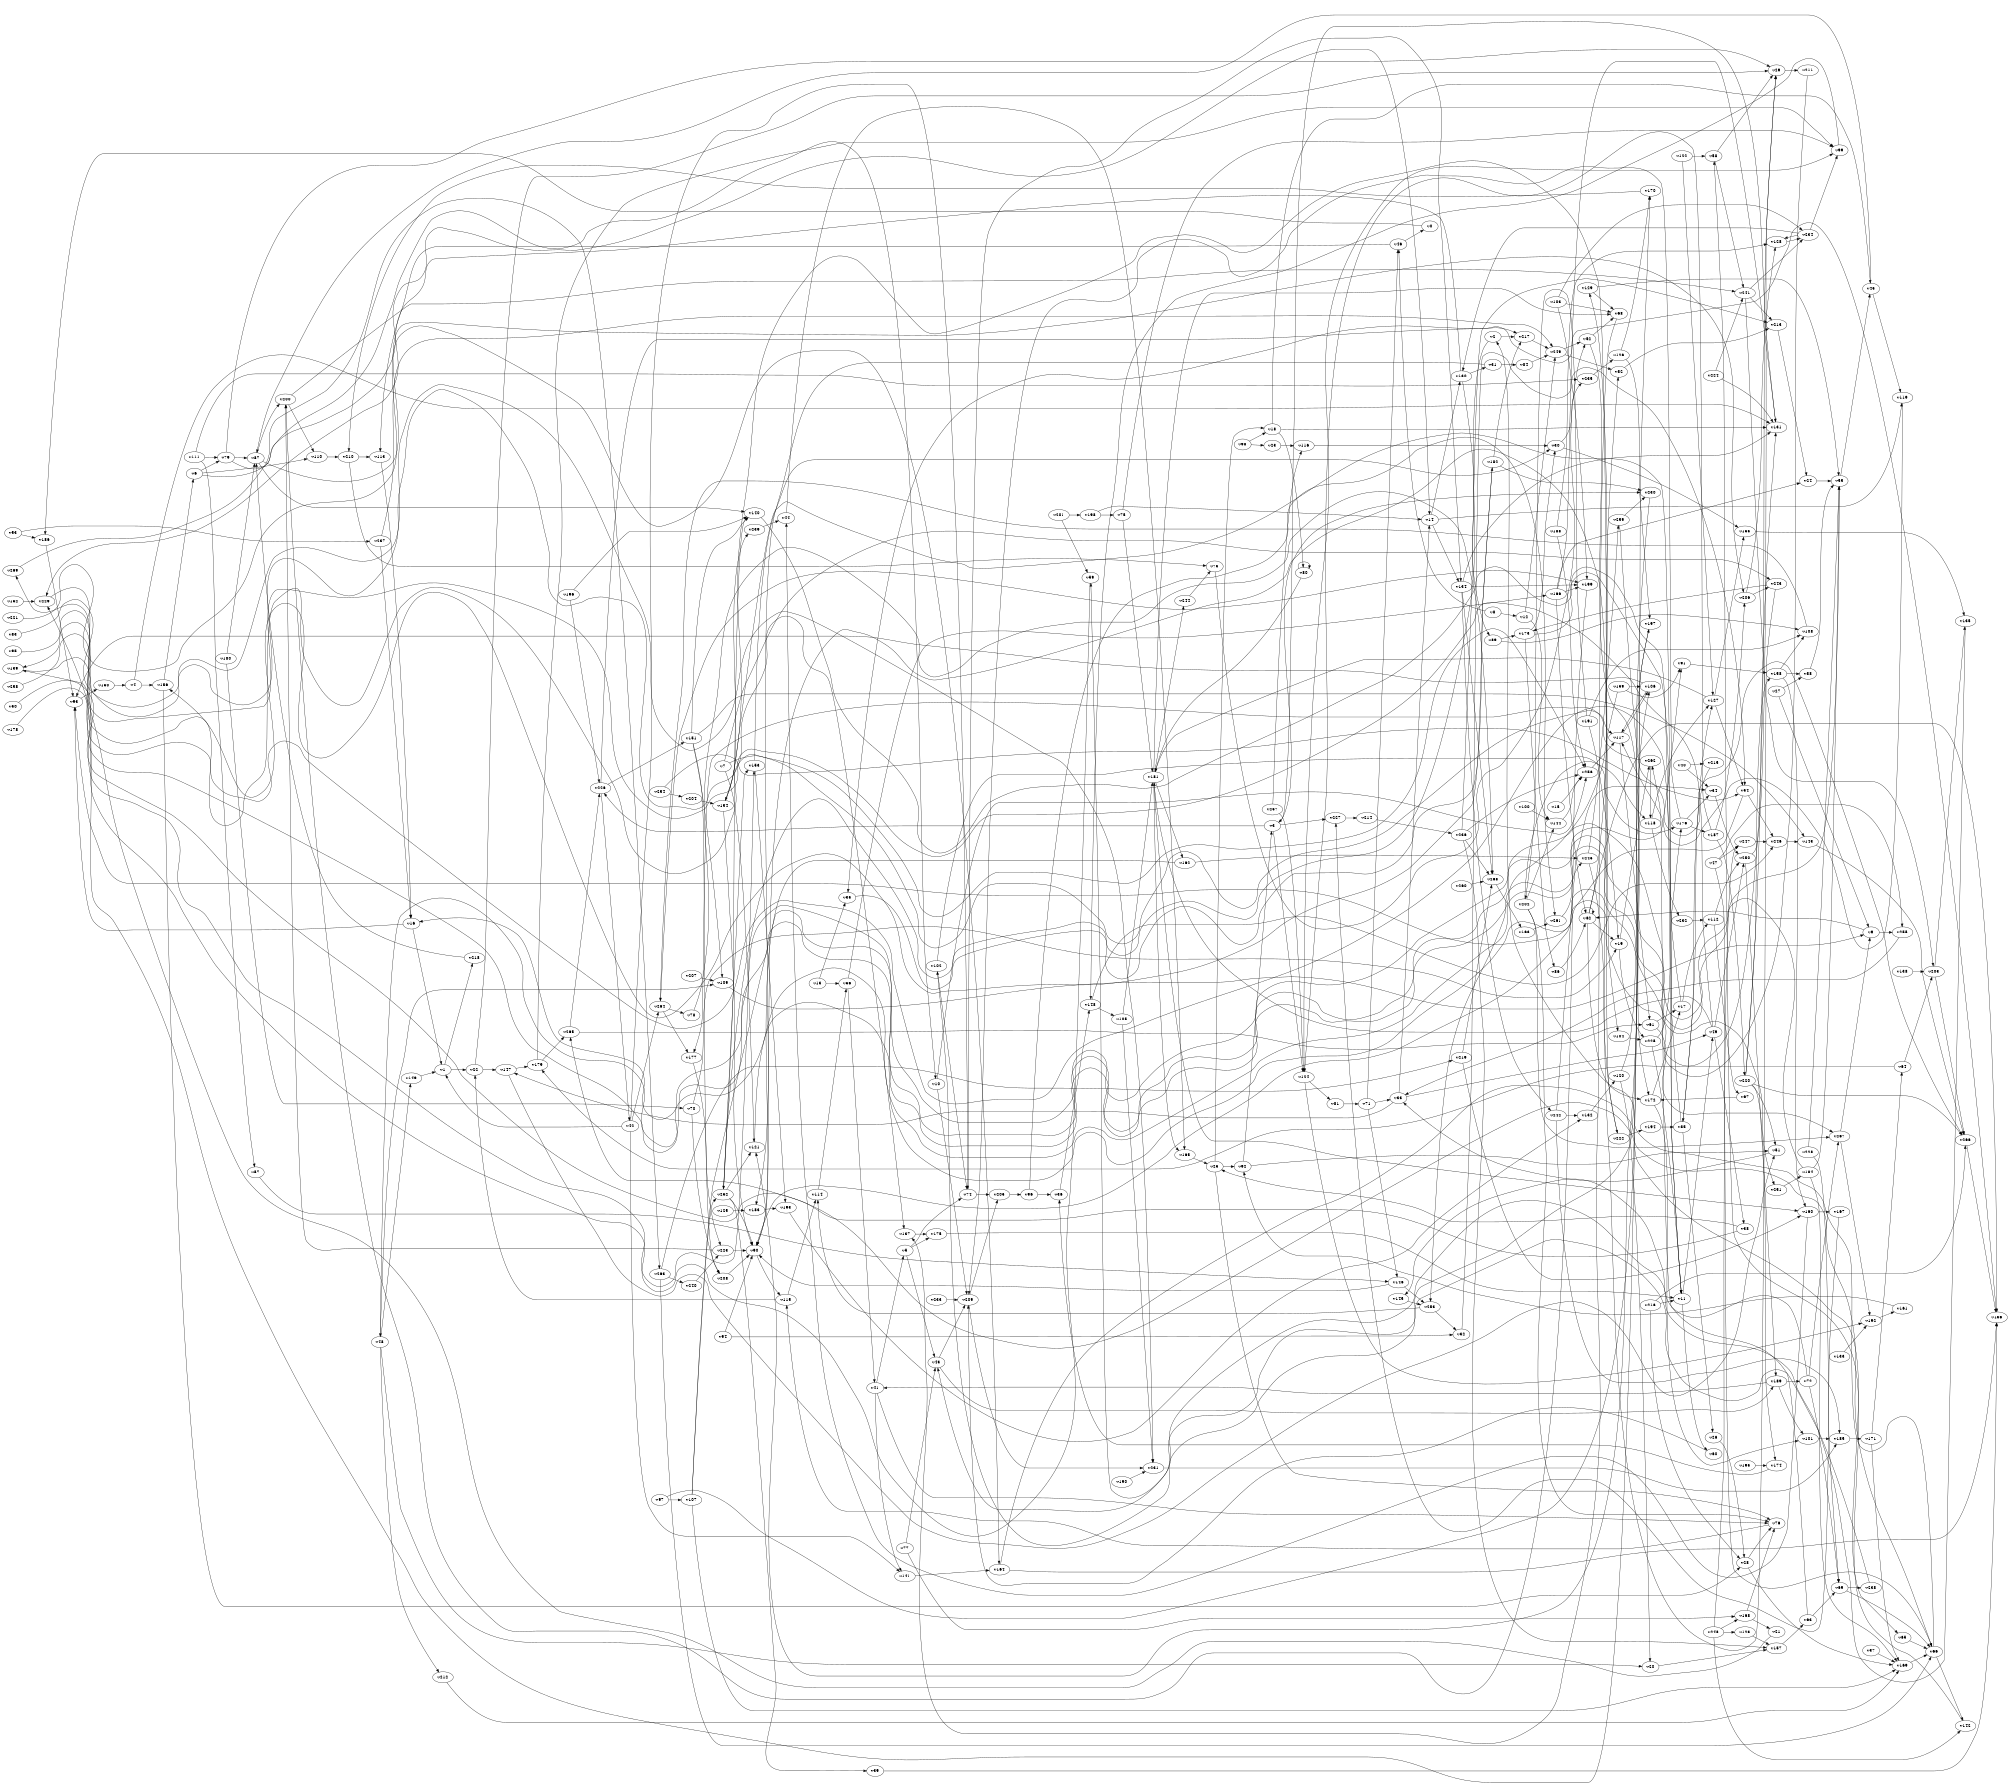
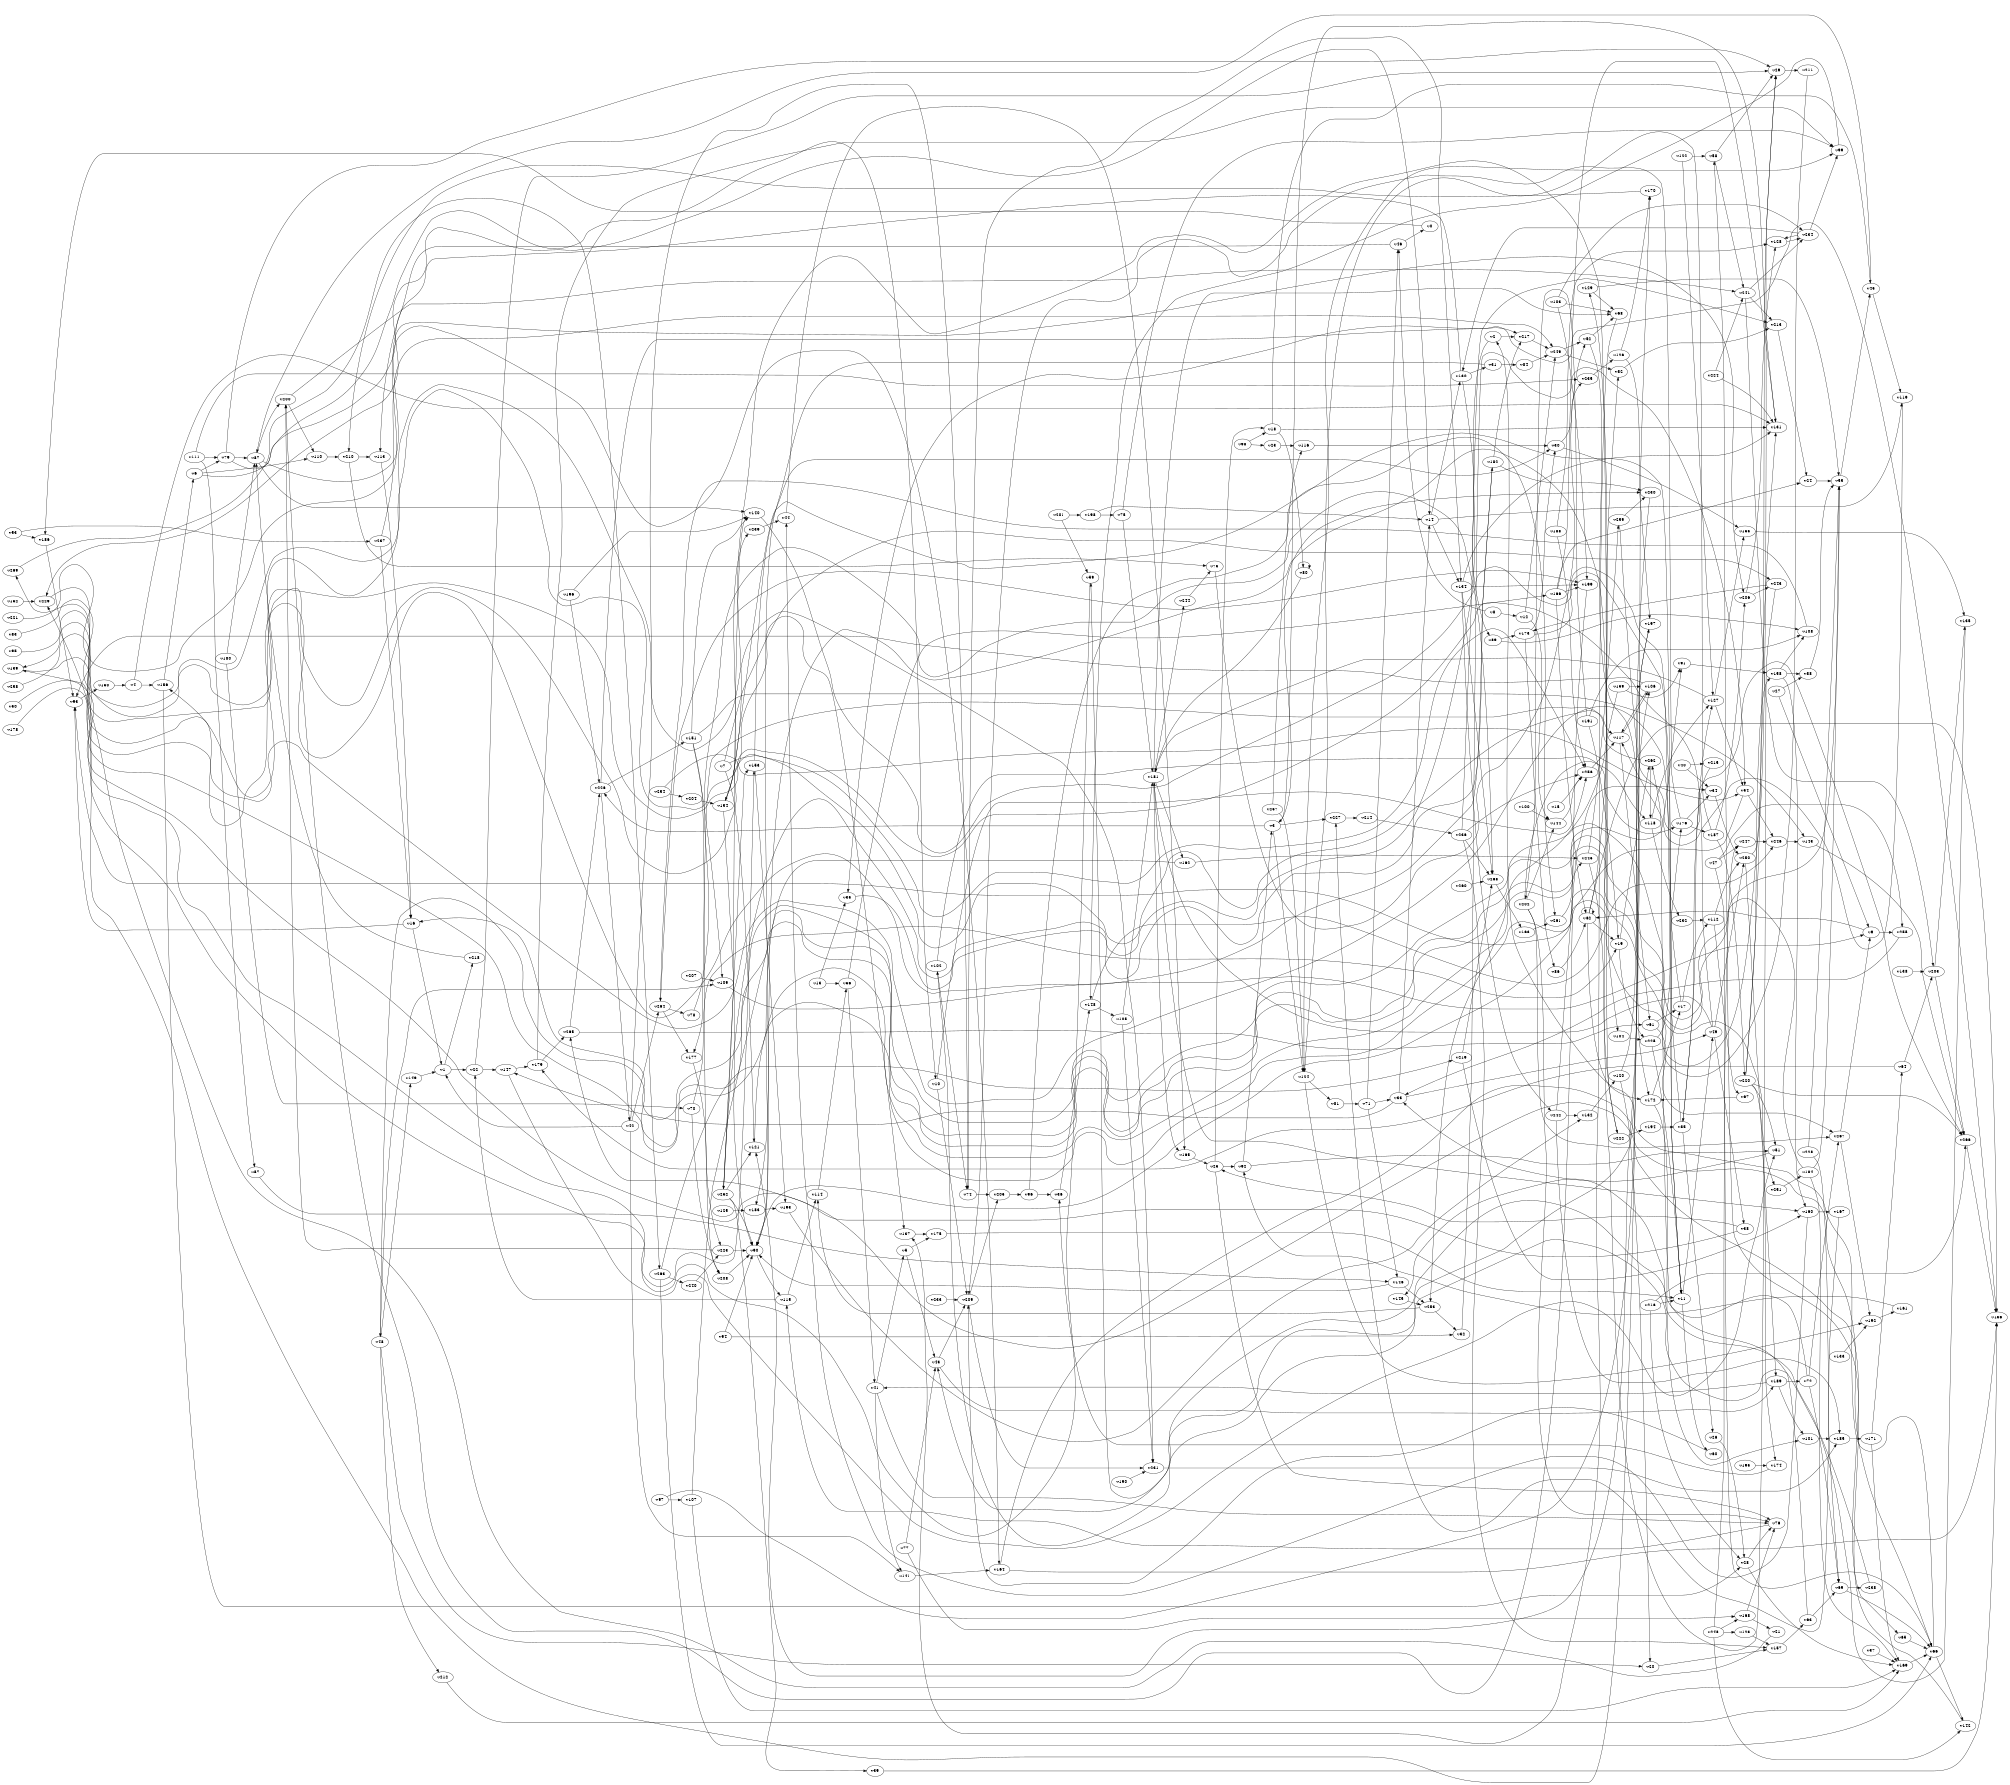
(929, 1223) -> none
(700, 1347) -> none
